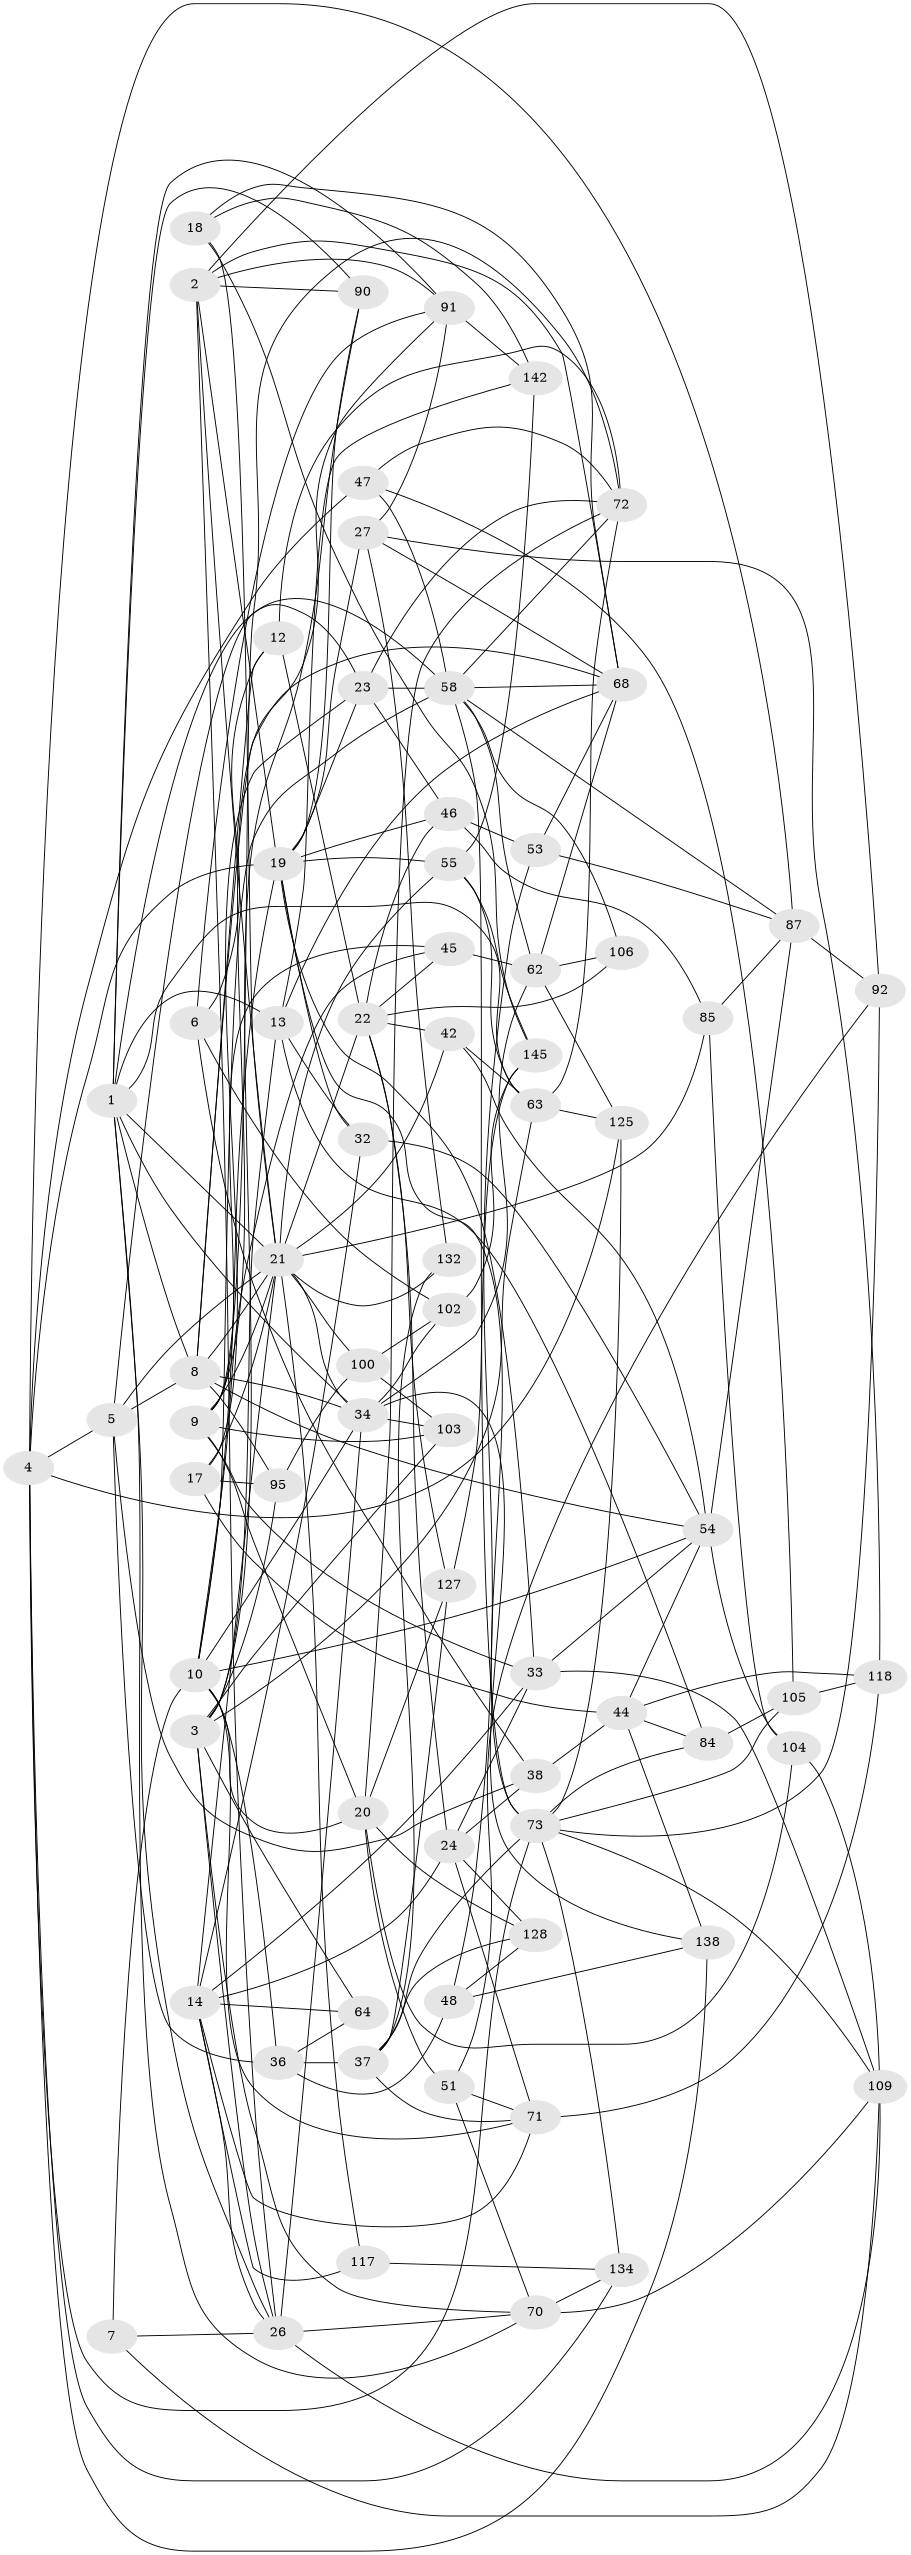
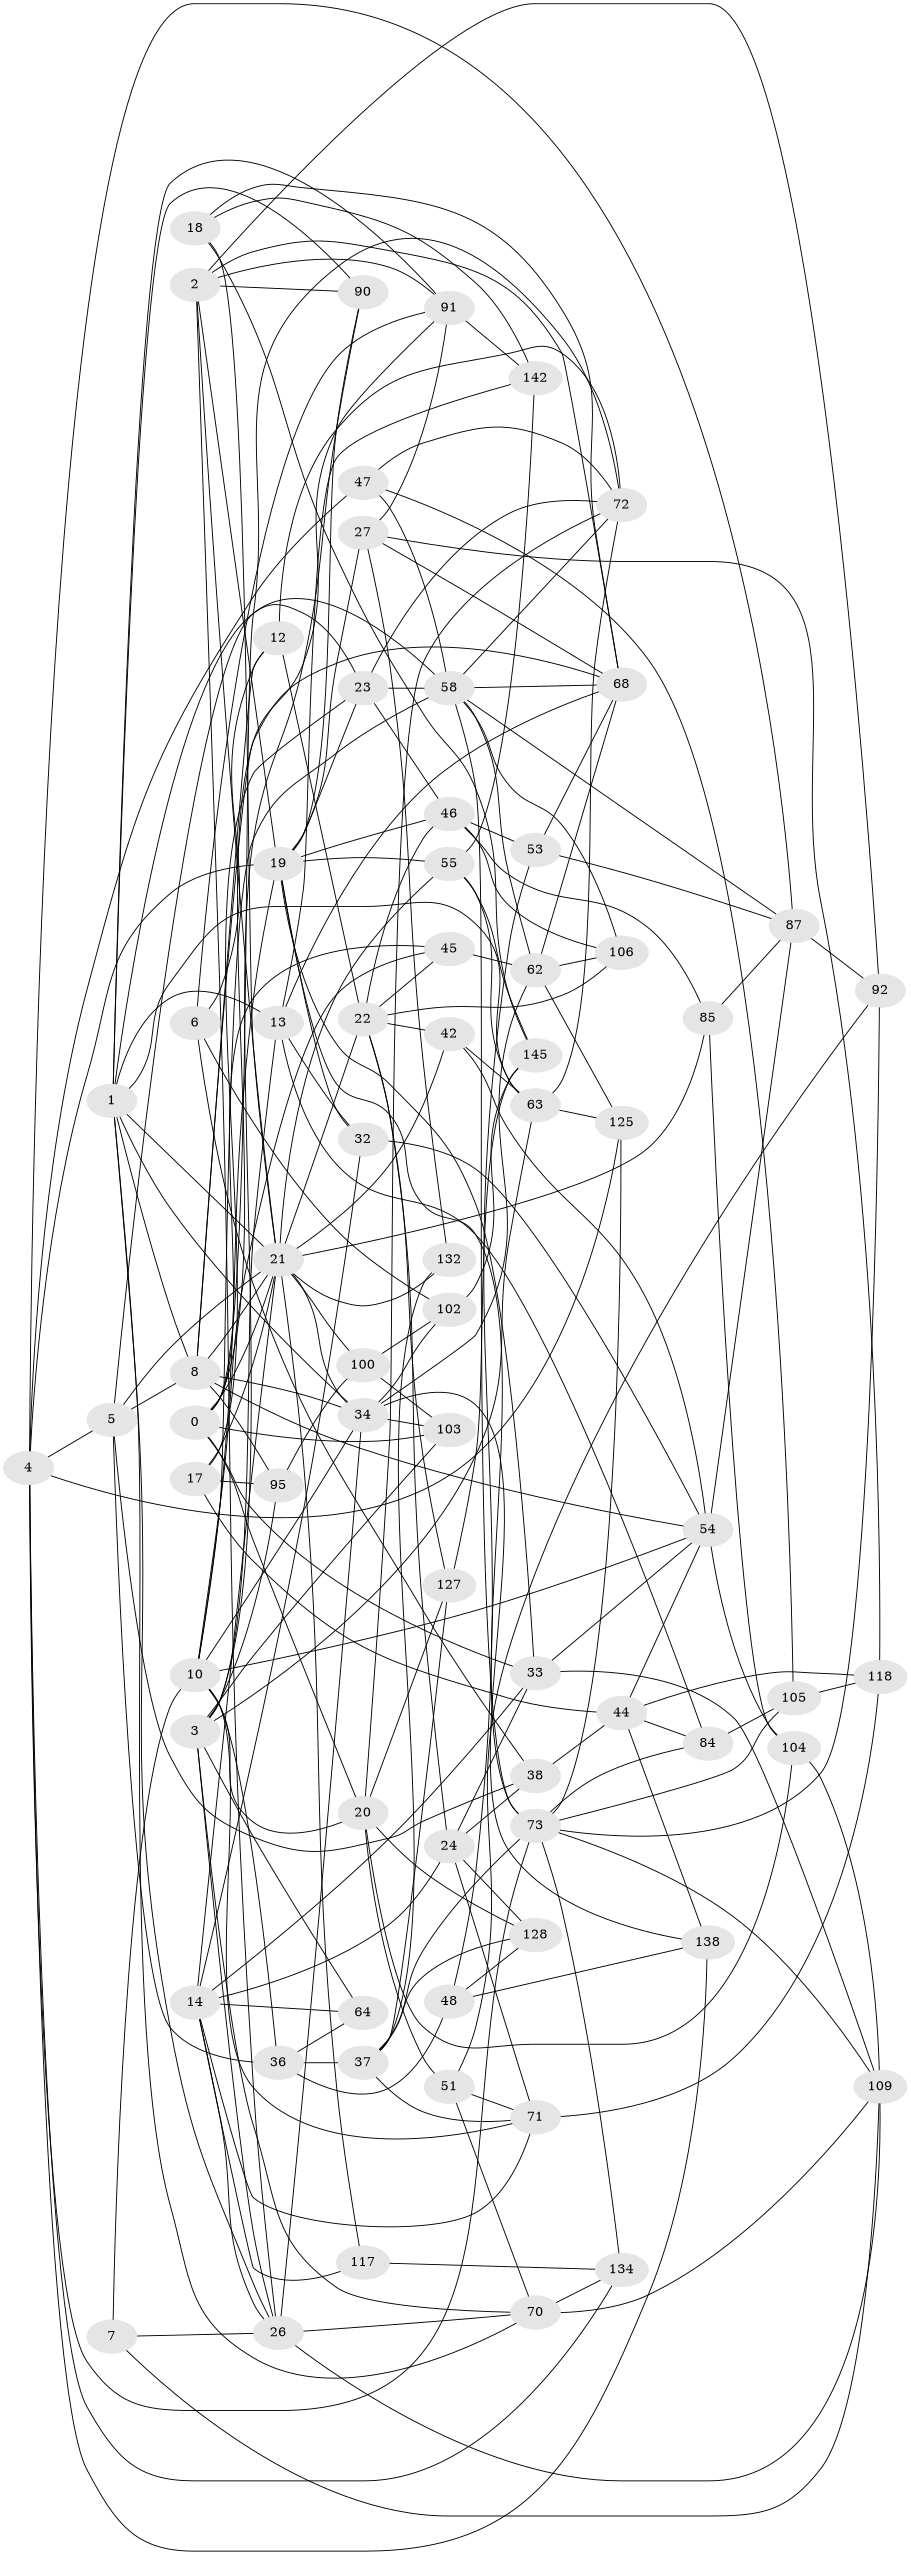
none -> (508, 904)
(195, 1423) -> (195, 1423)
